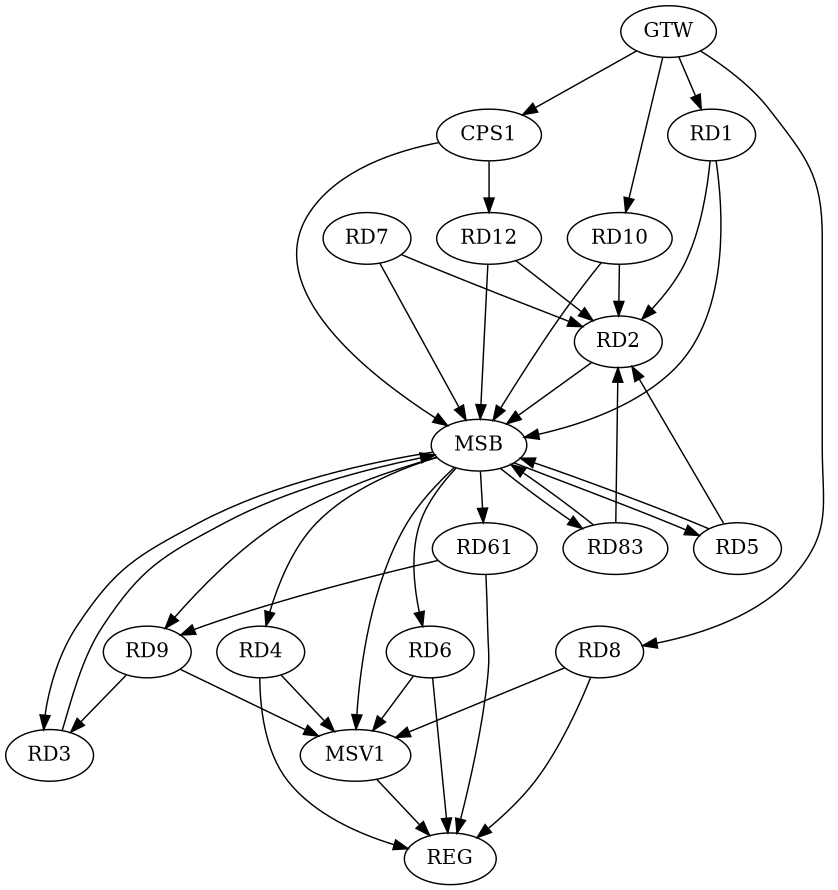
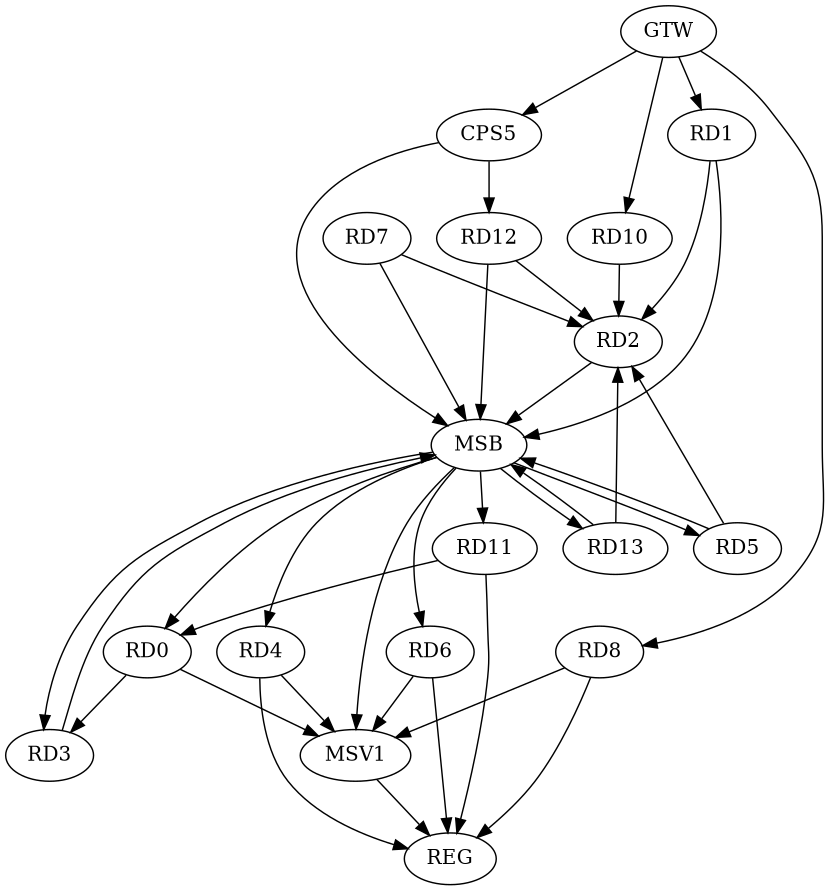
(489, 135) -> (489, 135)
(549, 334) -> none
(485, 549) -> (485, 549)
(615, 549) -> (615, 549)
(147, 652) -> (147, 652)
